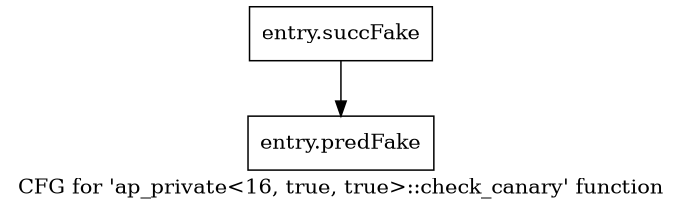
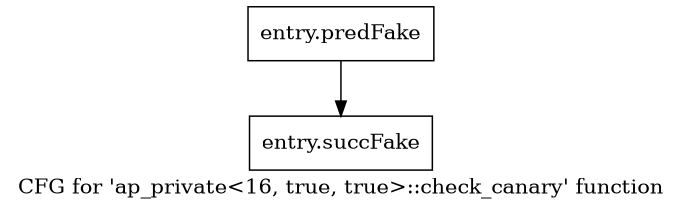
(341, 81) -> (341, 81)
